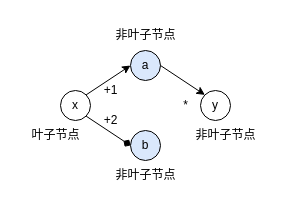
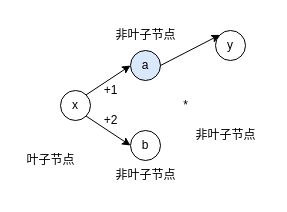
(216, 106) -> (231, 46)
(56, 136) -> (51, 161)
(123, 141) -> (123, 141)
(146, 146) -> (146, 146)
